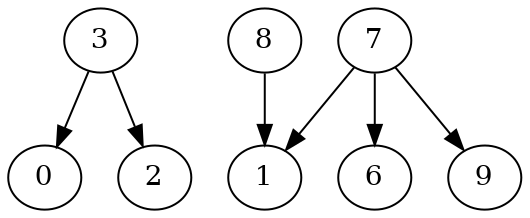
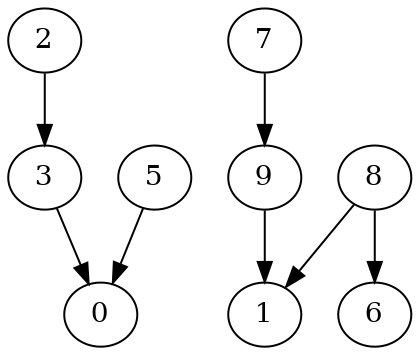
(124, 99) -> (45, 99)
(375, 99) -> (375, 236)
(327, 101) -> (265, 236)
none -> (155, 178)
